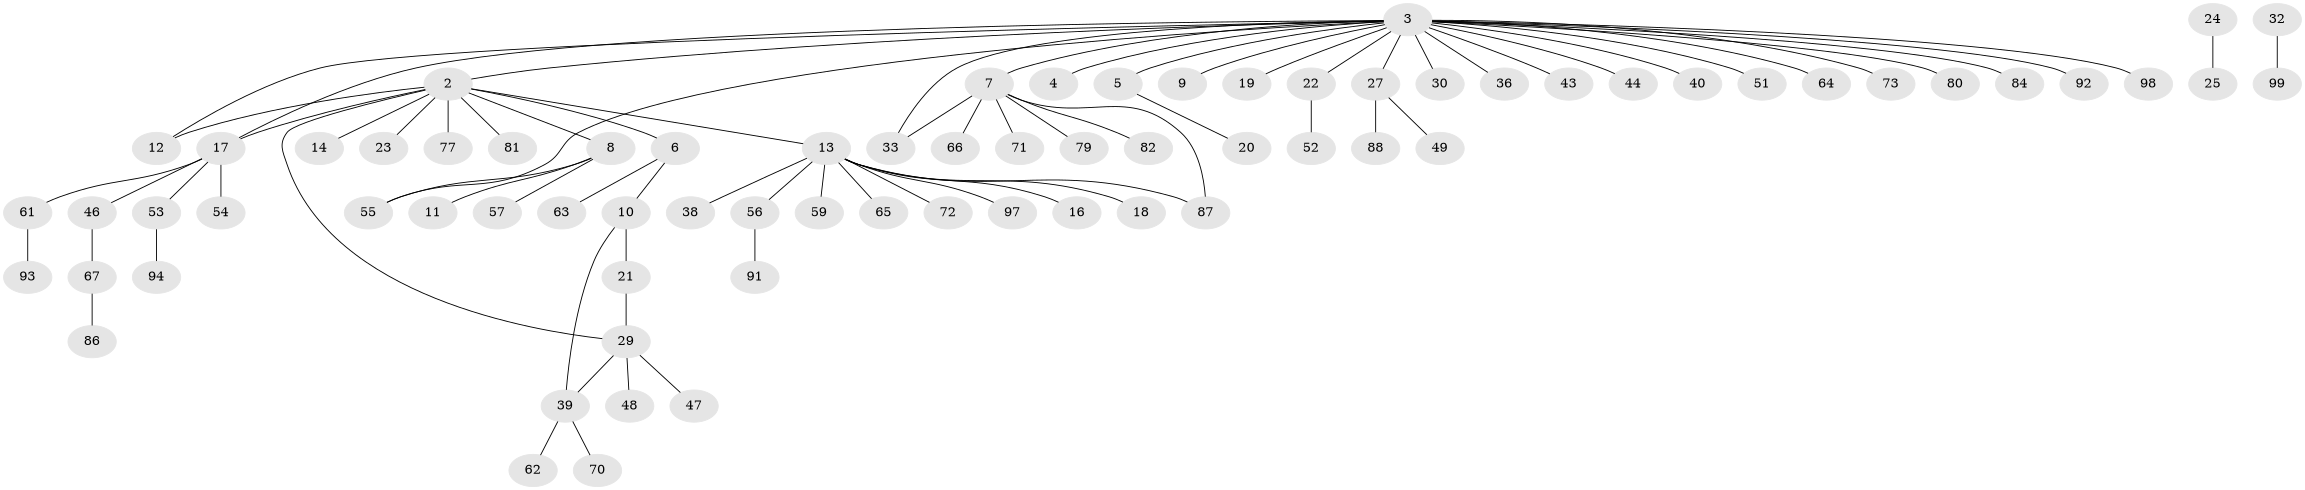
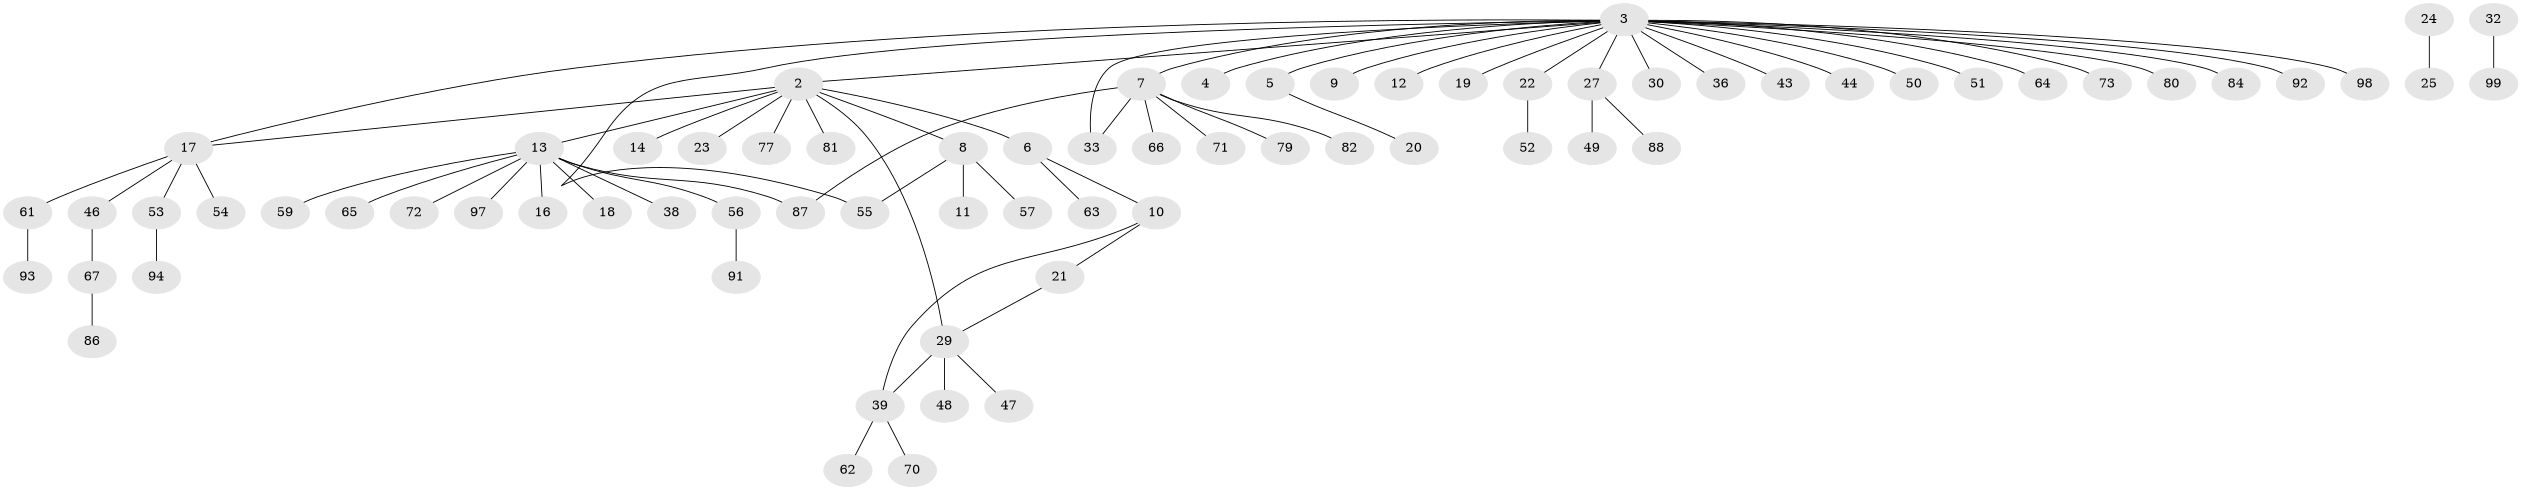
(1698, 84) -> (1914, 84)
(286, 108) -> none
